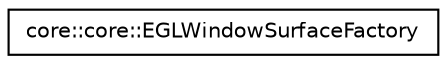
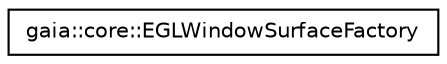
(223, 32) -> (223, 32)
